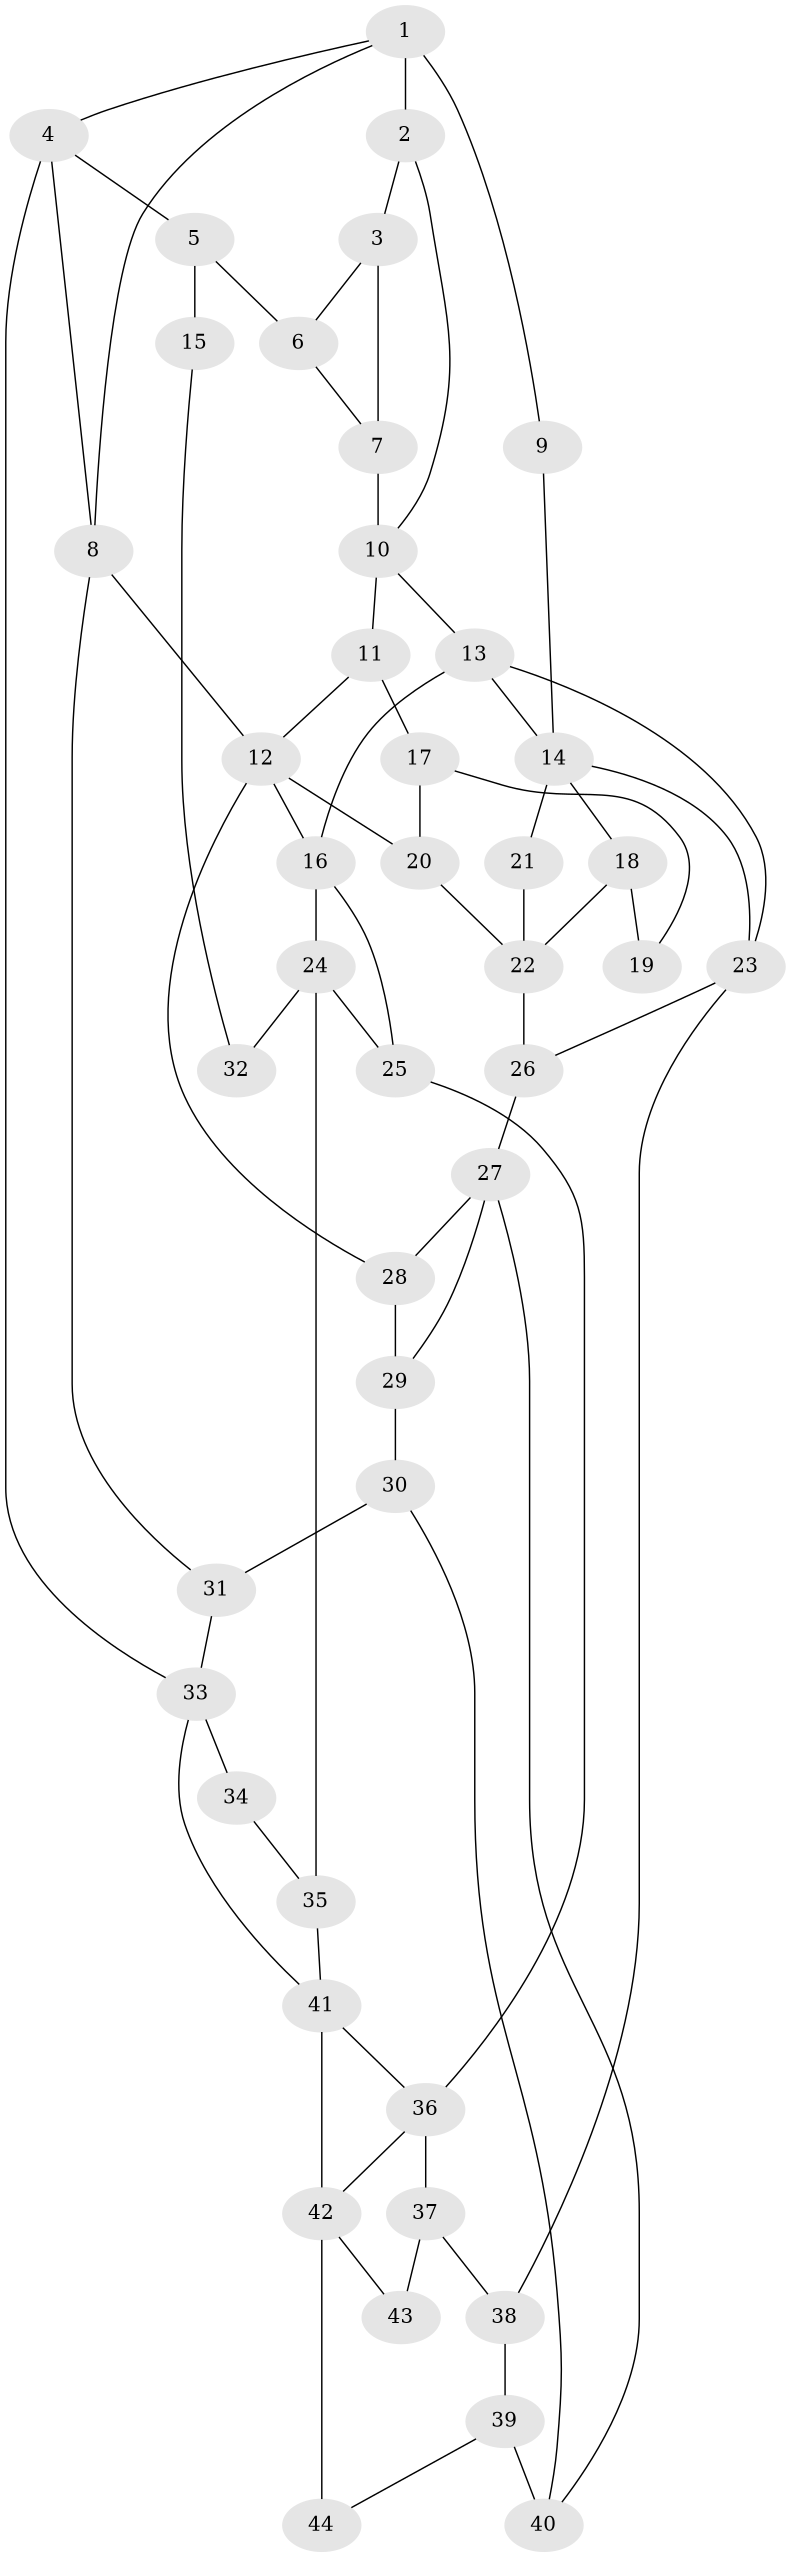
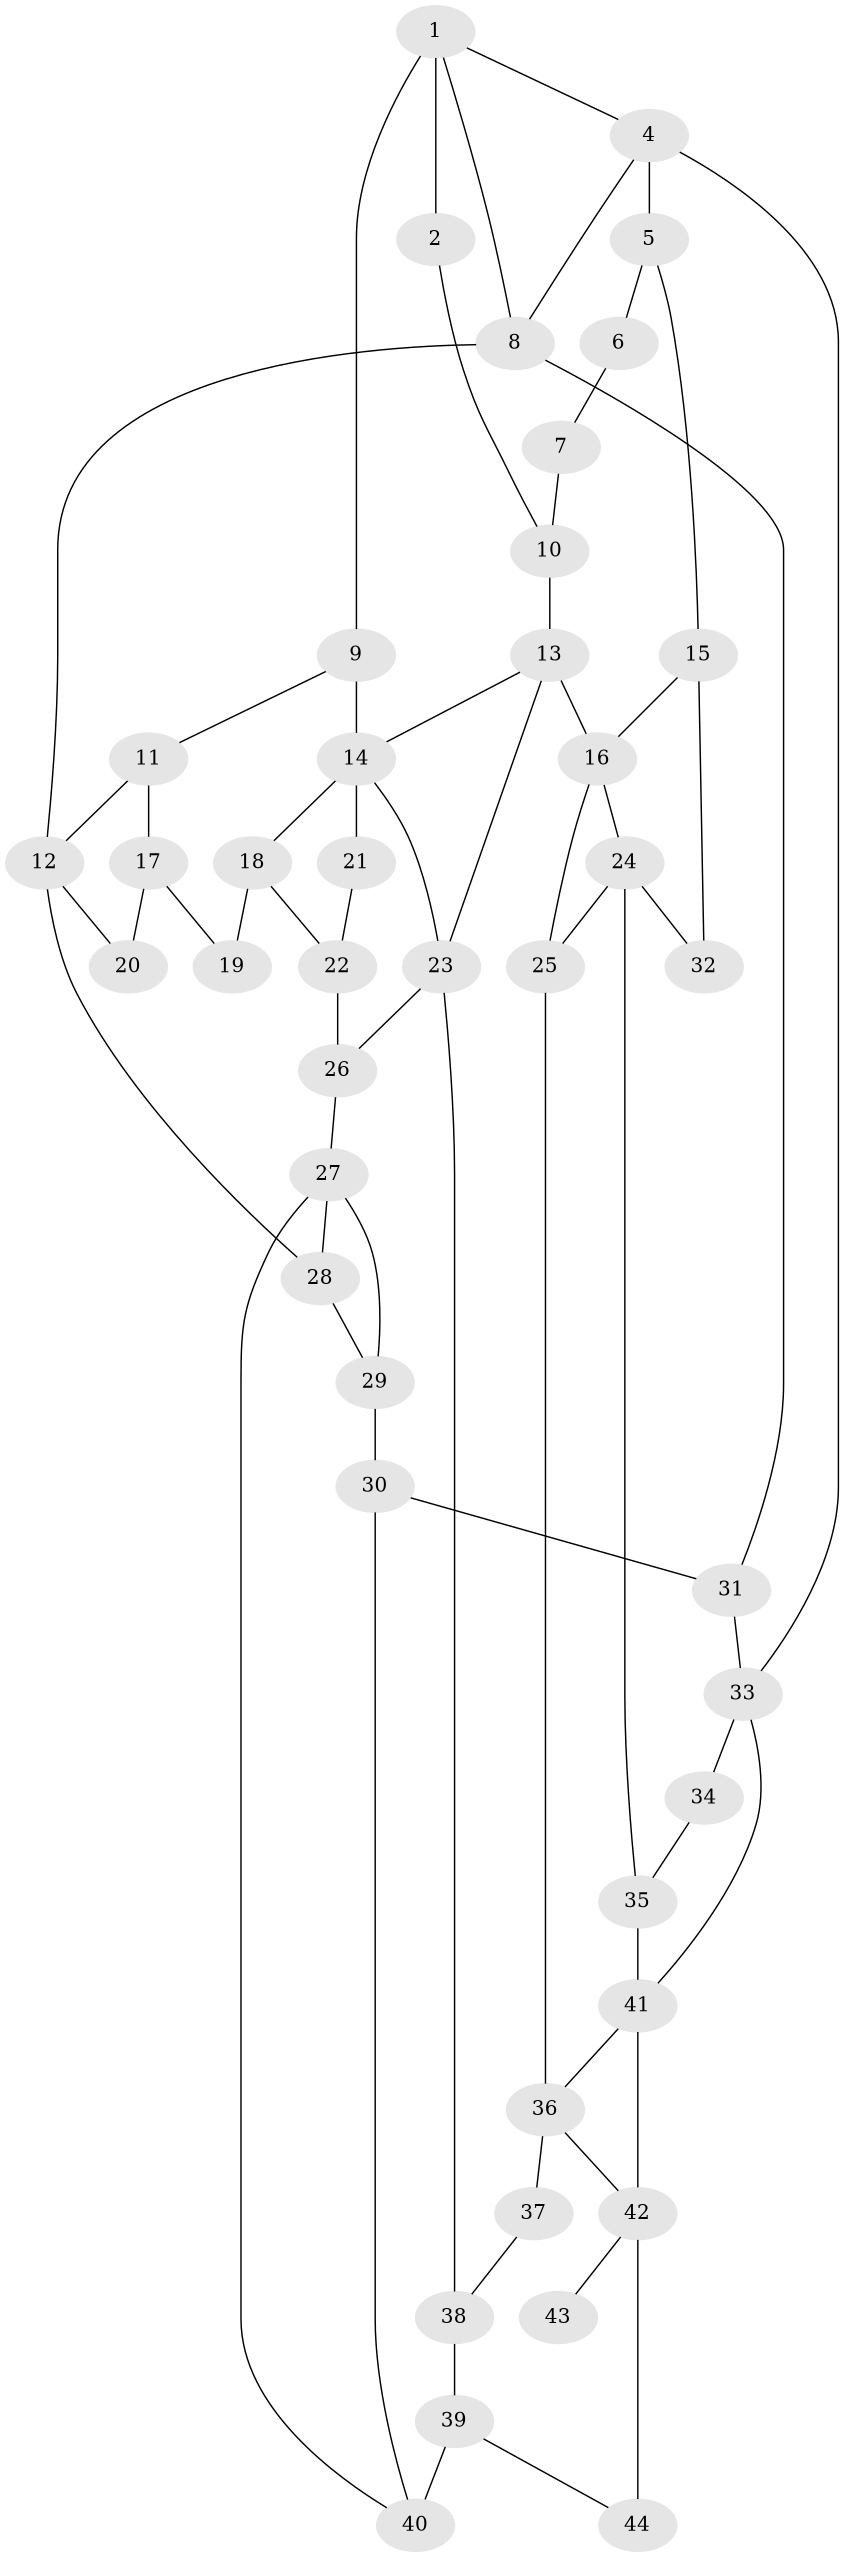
(378, 240) -> none
(374, 603) -> (253, 707)
(289, 811) -> (648, 707)
(472, 915) -> none
(413, 2265) -> none
